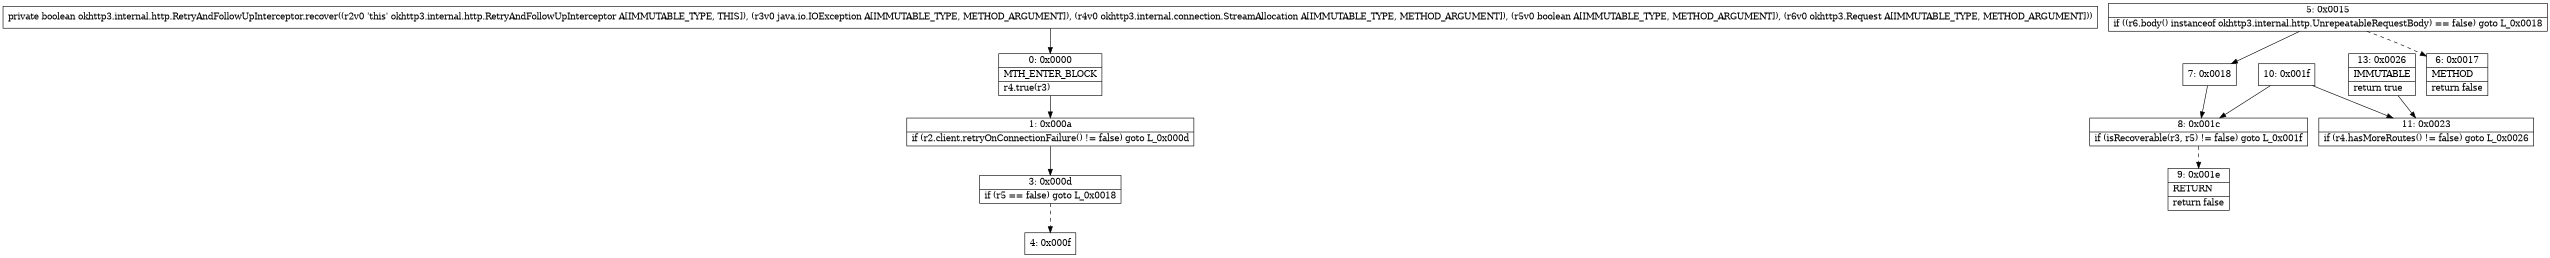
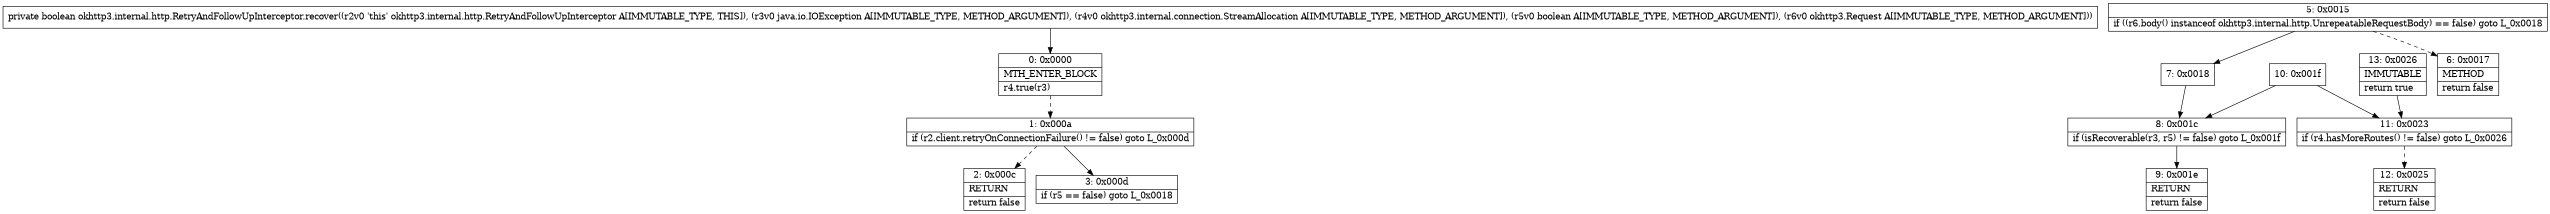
(1050, 104) -> (1050, 104)
(2199, 154) -> (2177, 154)
none -> (994, 189)
none -> (2404, 189)
(1050, 244) -> none
